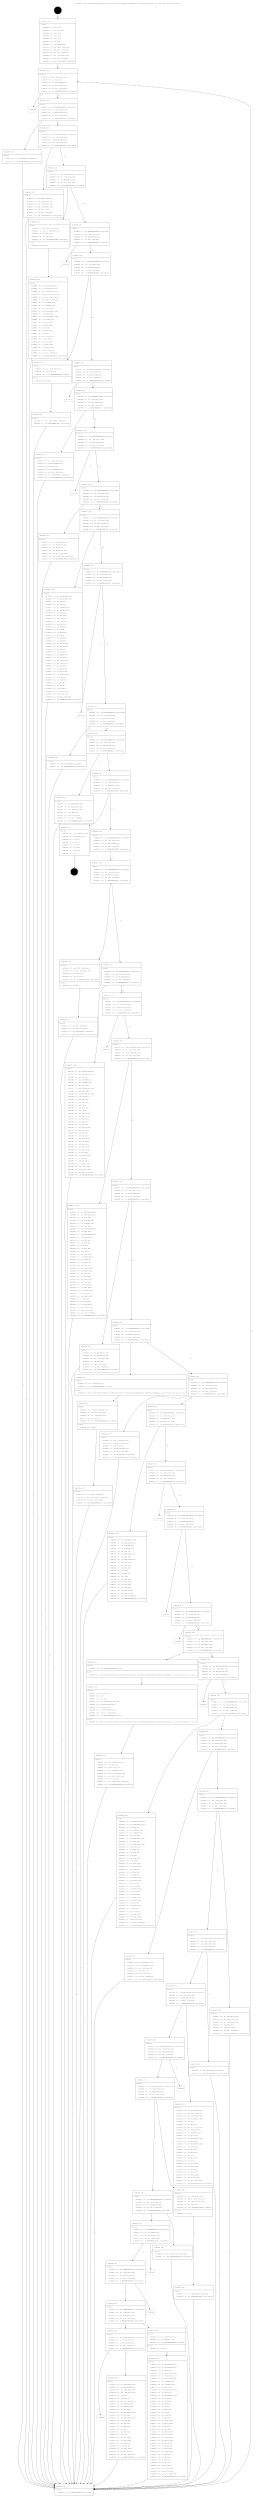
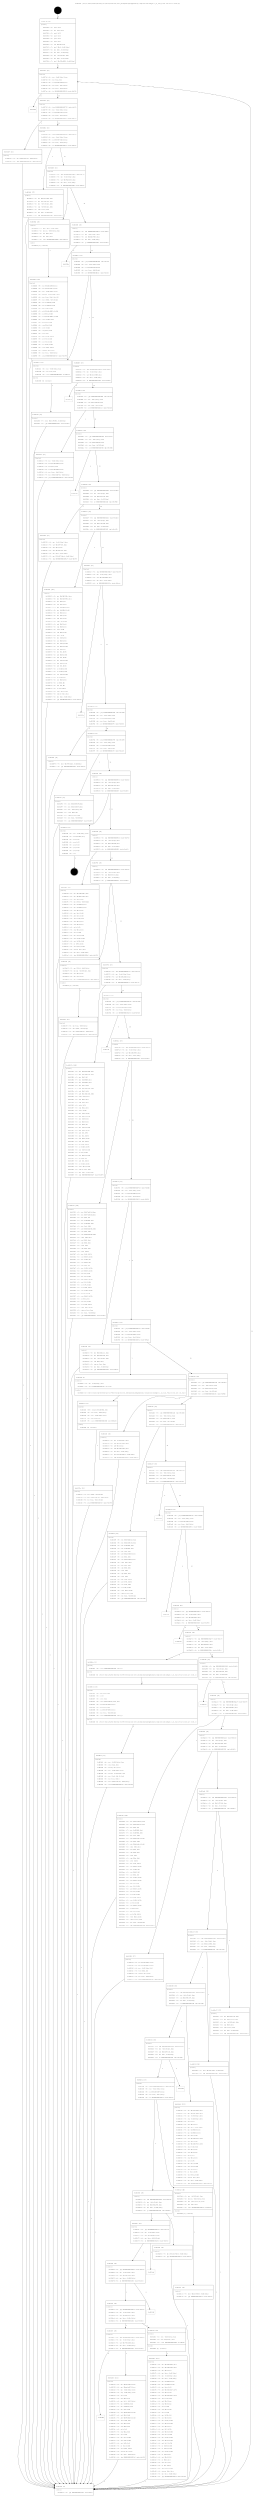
none -> (79, 921)
